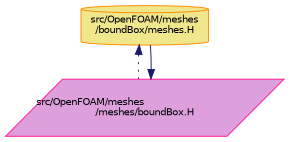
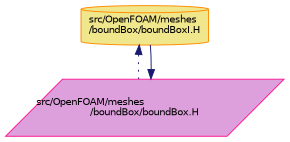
(145, 25) -> (145, 25)
(145, 108) -> (145, 108)
